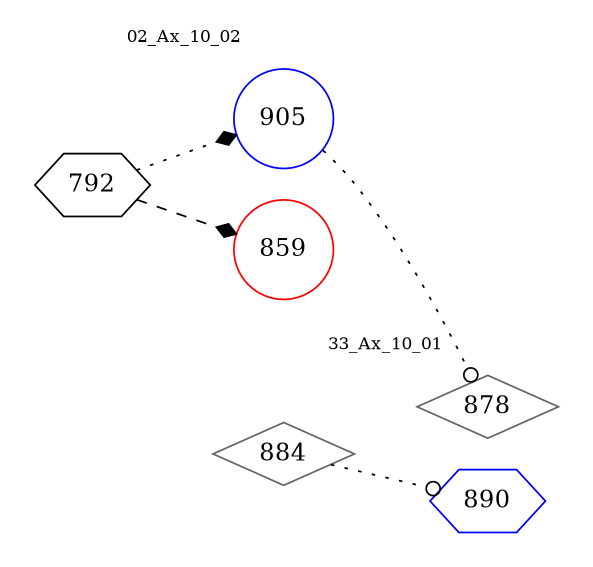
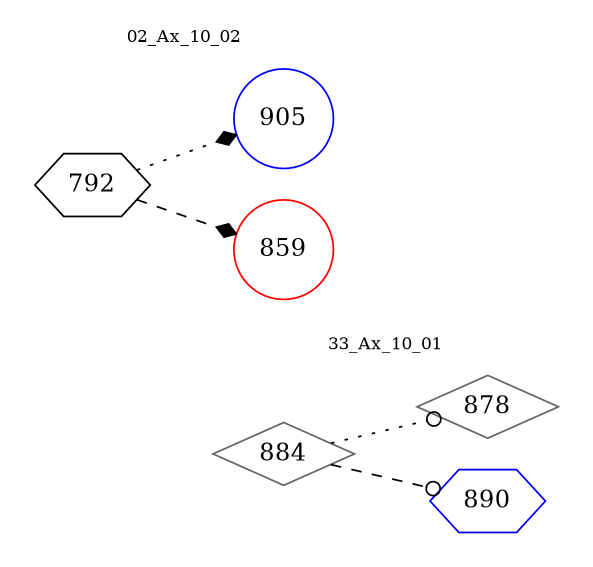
(404, 254) -> (379, 432)
(378, 476) -> (378, 476)
